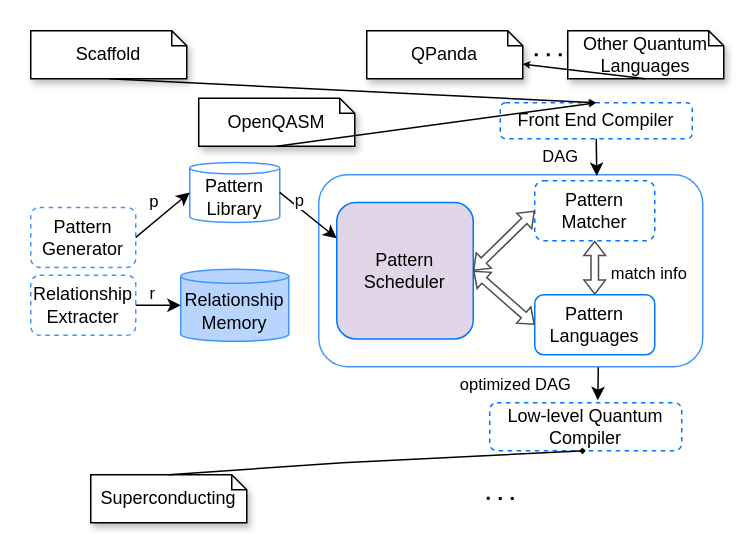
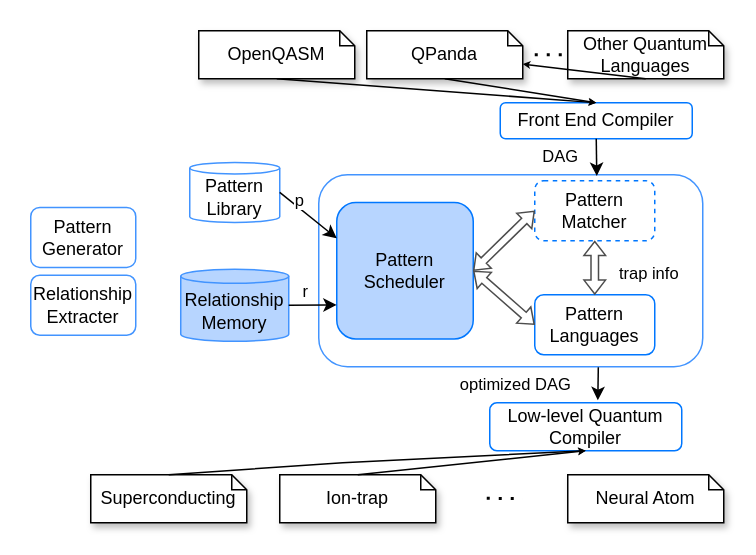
(109, 55) -> none
(324, 89) -> none
none -> (515, 90)
(596, 121) -> (596, 121)
(277, 122) -> (277, 55)
(159, 218) -> none
(83, 237) -> (83, 237)
(405, 271) -> (405, 271)
(650, 274) -> (650, 274)
(83, 305) -> (83, 305)
(153, 305) -> none
none -> (308, 305)
(586, 427) -> (586, 427)
(541, 453) -> (581, 451)
none -> (453, 465)
none -> (358, 499)
none -> (646, 499)
